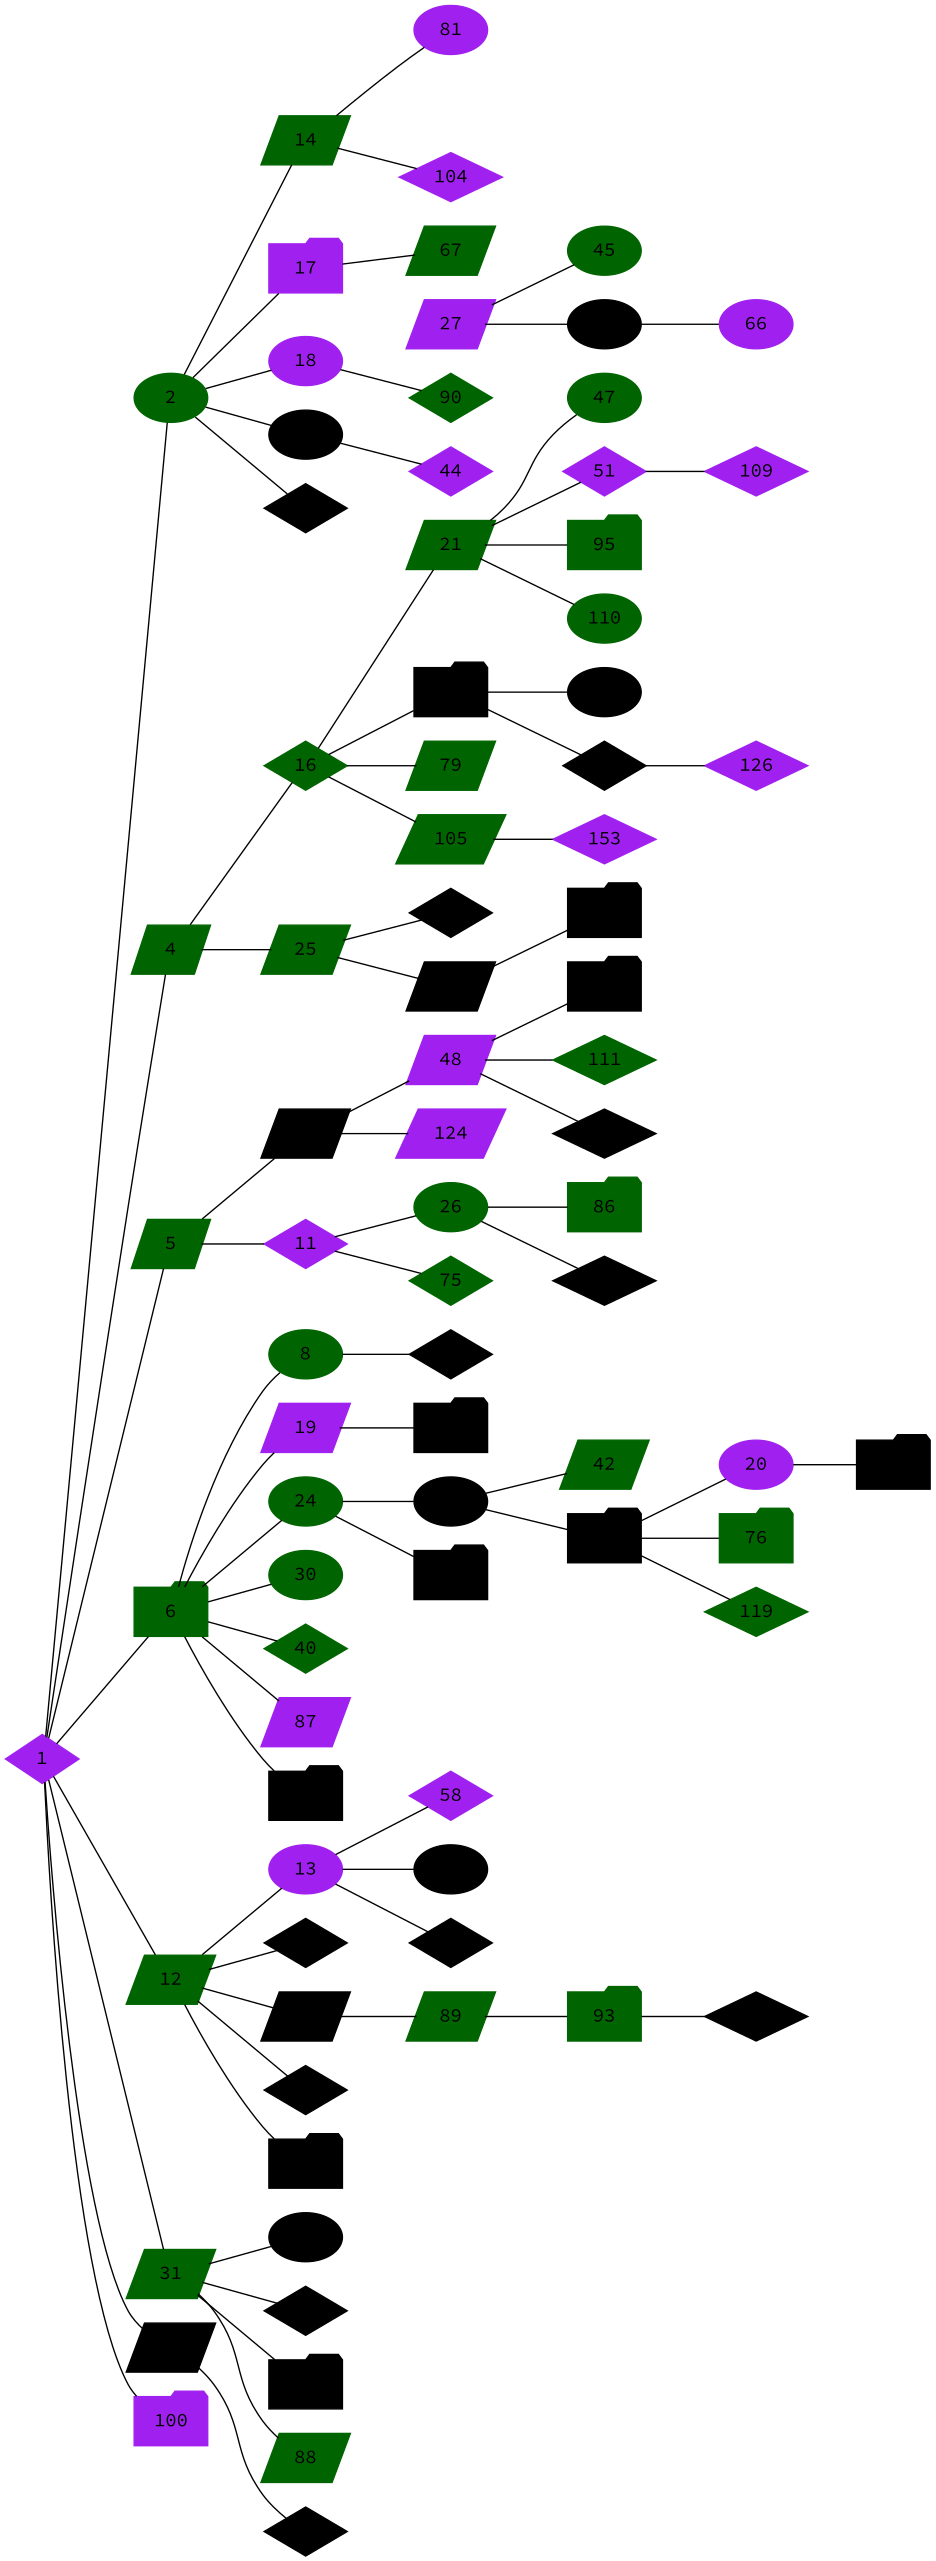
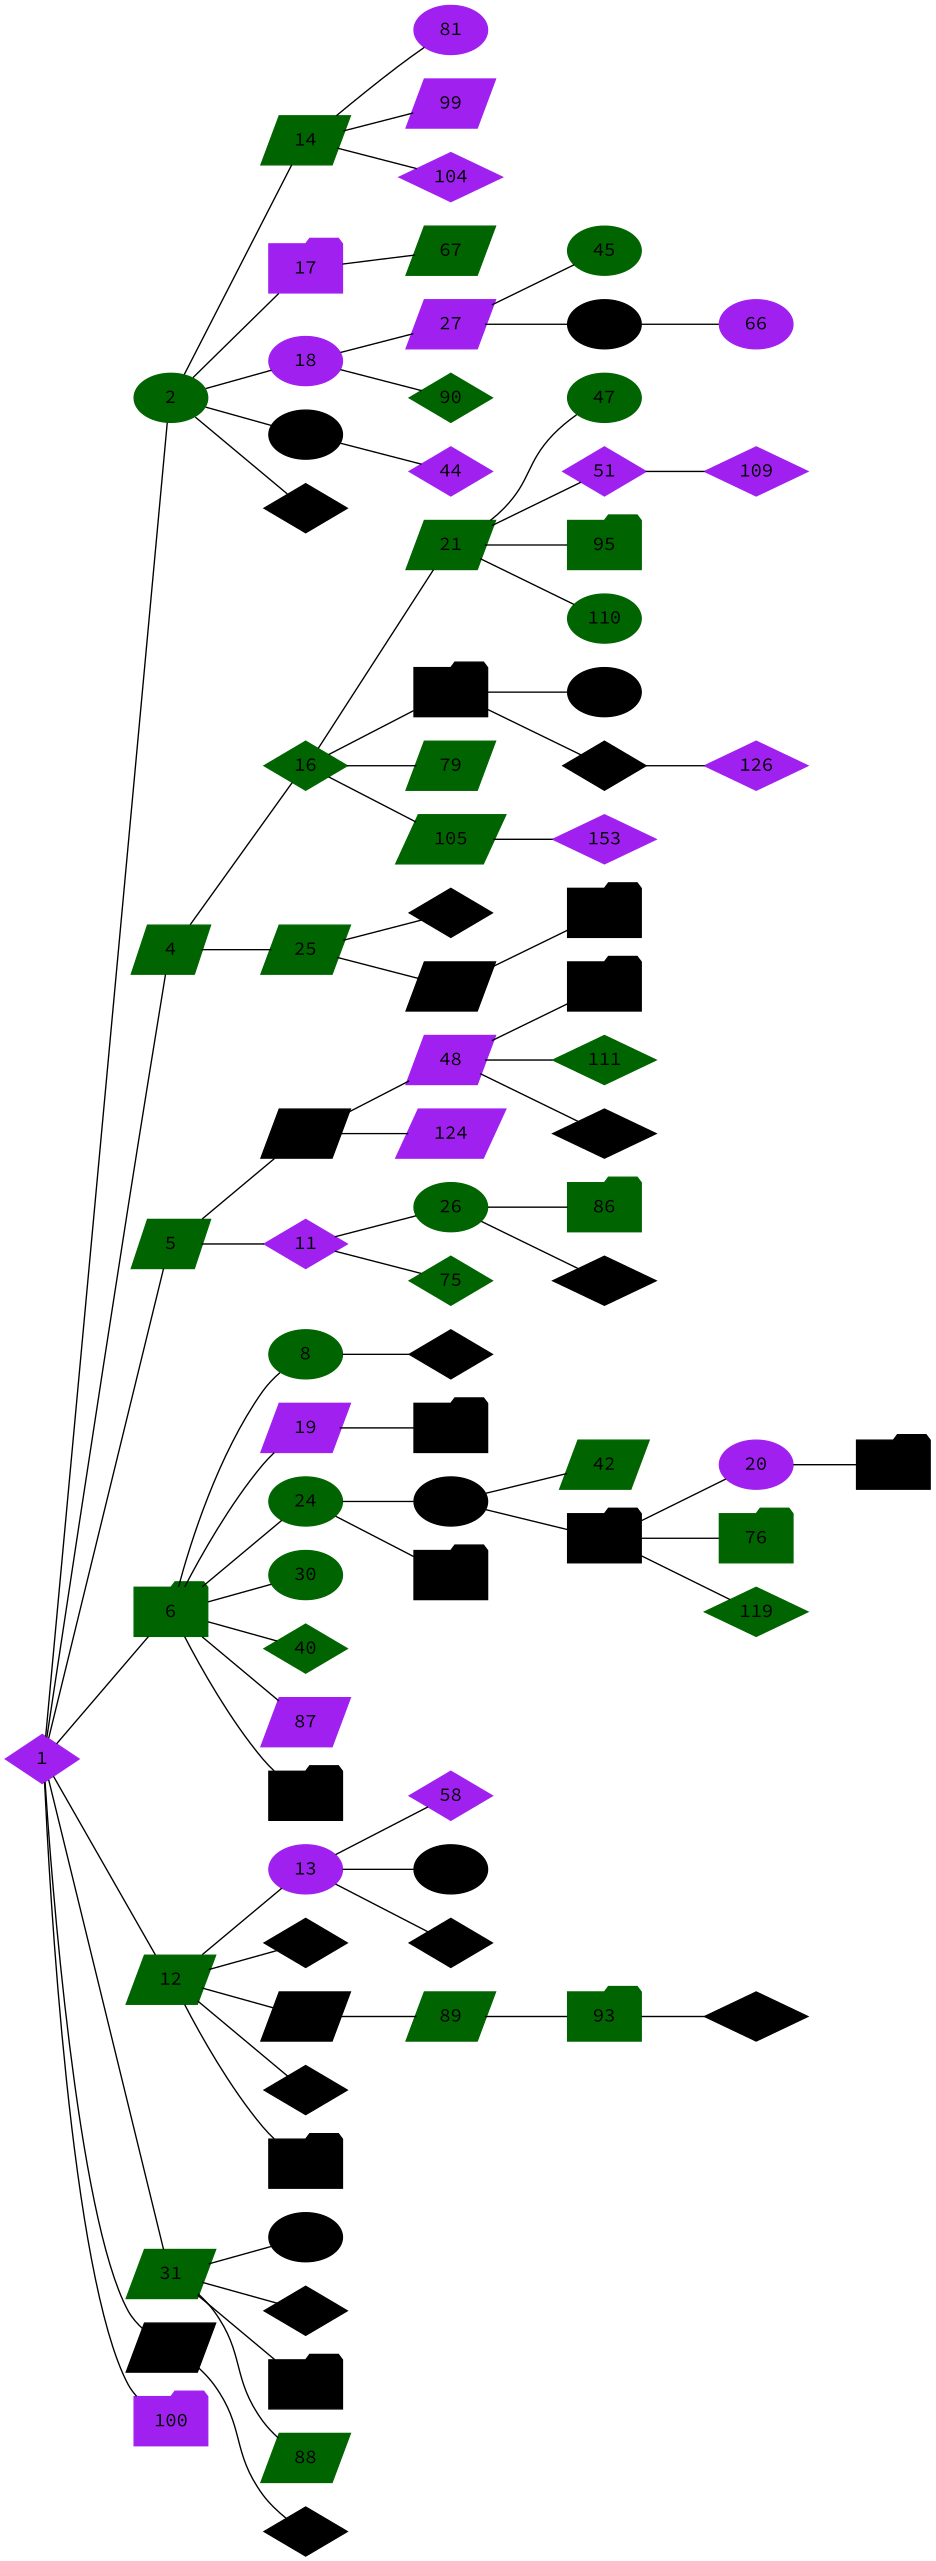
none -> (451, 104)
none -> (377, 343)
